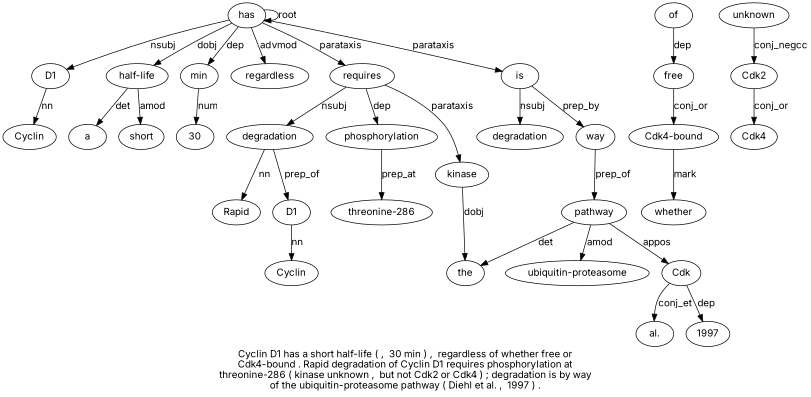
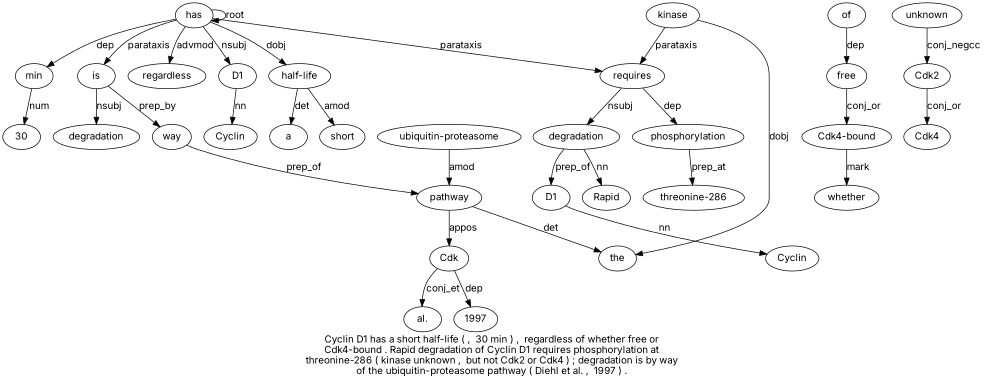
(431, 111) -> (655, 43)
(587, 239) -> (449, 164)
